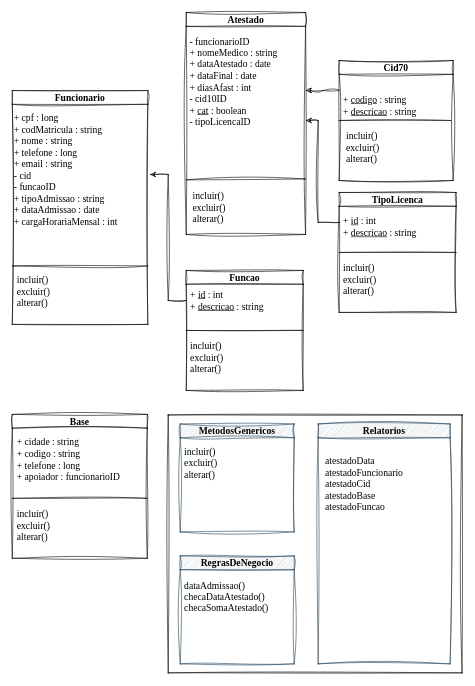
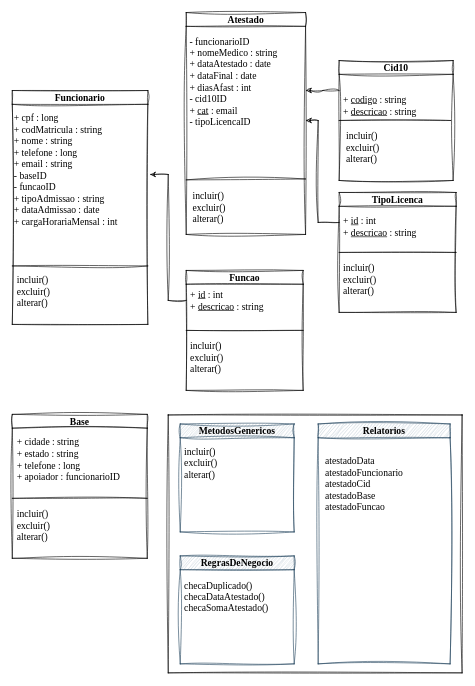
(396, 68) -> (396, 68)
(241, 81) -> (241, 81)
(75, 170) -> (75, 170)
(78, 459) -> (78, 459)
(236, 597) -> (236, 597)
